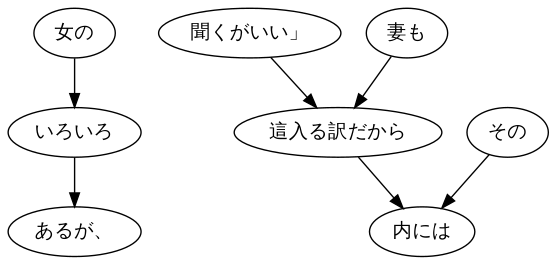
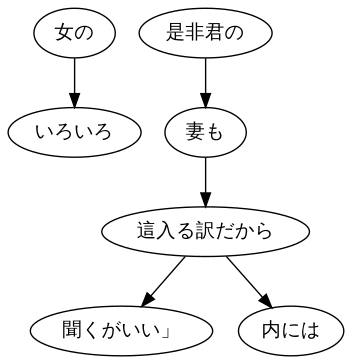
none -> (206, 33)
(289, 77) -> (168, 276)
(508, 132) -> none
(75, 232) -> none
